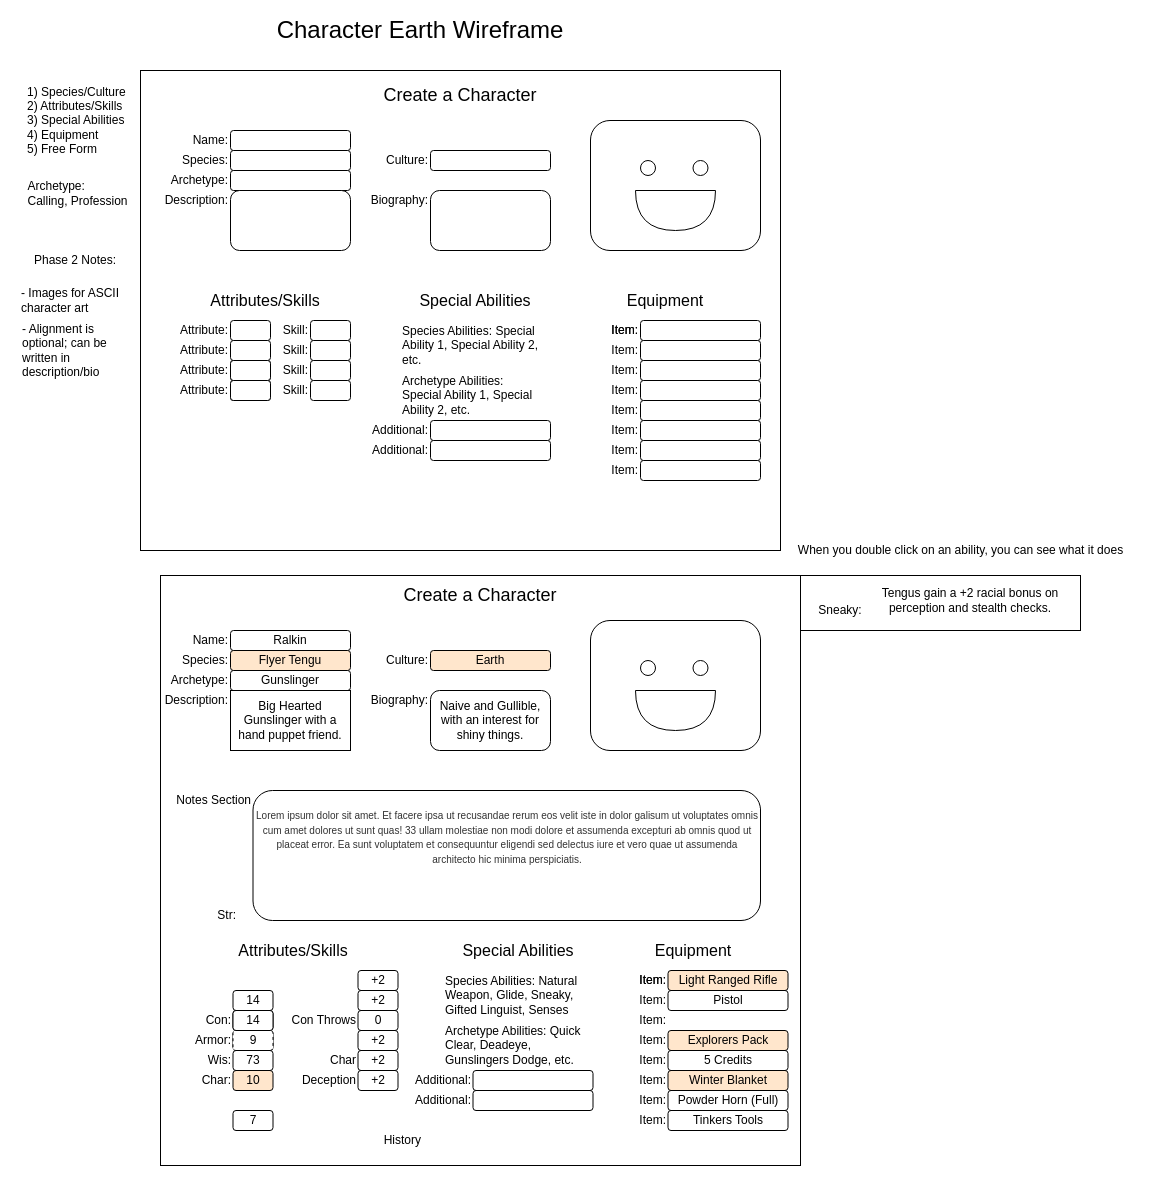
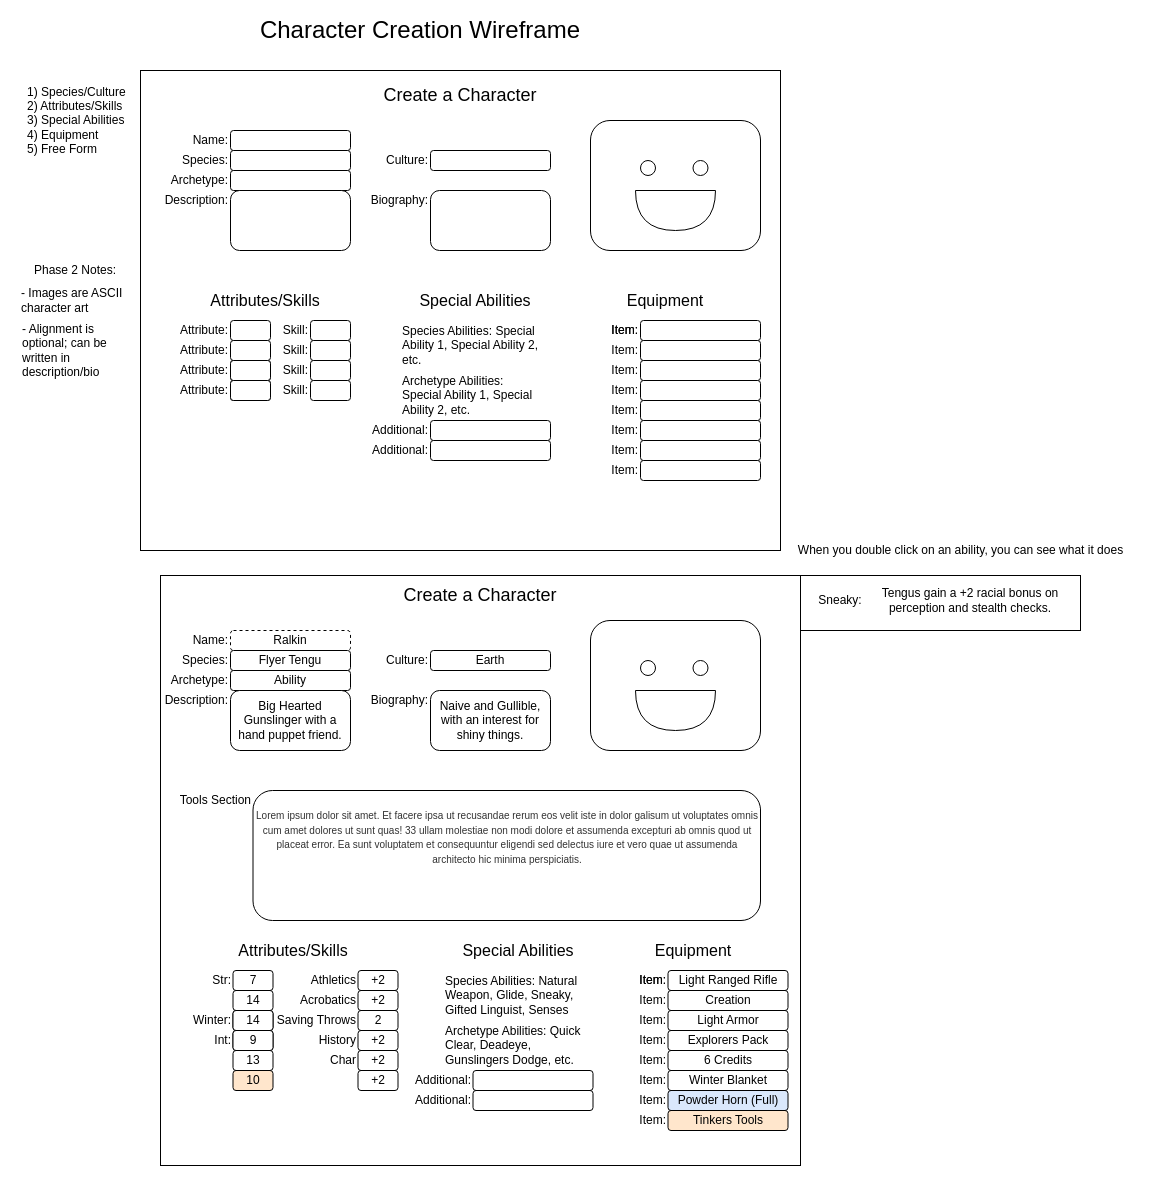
(421, 31) -> (421, 31)
(78, 193) -> none
(76, 261) -> (76, 271)
(76, 301) -> (76, 301)
(841, 611) -> (841, 601)
(291, 641) -> (291, 641)
(291, 661) -> (291, 661)
(491, 661) -> (491, 661)
(291, 681) -> (291, 681)
(291, 721) -> (291, 721)
(213, 801) -> (213, 801)
(208, 916) -> (203, 981)
none -> (333, 981)
(728, 981) -> (728, 981)
none -> (338, 1001)
(729, 1001) -> (729, 1001)
(220, 1021) -> (211, 1021)
(324, 1021) -> (316, 1021)
(379, 1021) -> (379, 1021)
none -> (728, 1021)
(213, 1041) -> (220, 1041)
(253, 1041) -> (253, 1041)
(728, 1041) -> (728, 1041)
(203, 1061) -> none
(254, 1061) -> (254, 1061)
(729, 1061) -> (729, 1061)
(203, 1081) -> none
(343, 1081) -> none
(728, 1081) -> (728, 1081)
(728, 1101) -> (728, 1101)
(253, 1121) -> (253, 981)
(728, 1121) -> (728, 1121)
(403, 1141) -> (338, 1041)
